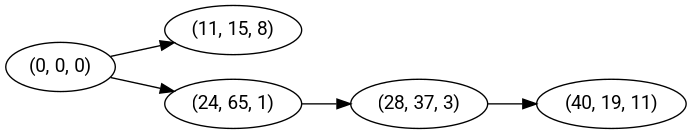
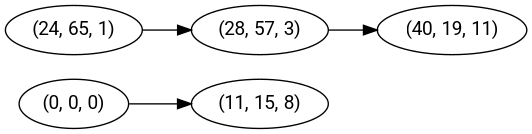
(135, 83) -> none
(419, 104) -> (260, 30)
